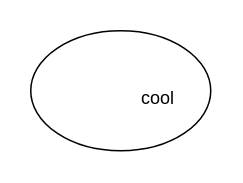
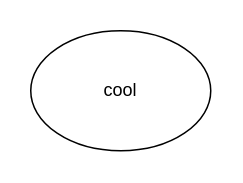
(158, 98) -> (121, 91)
